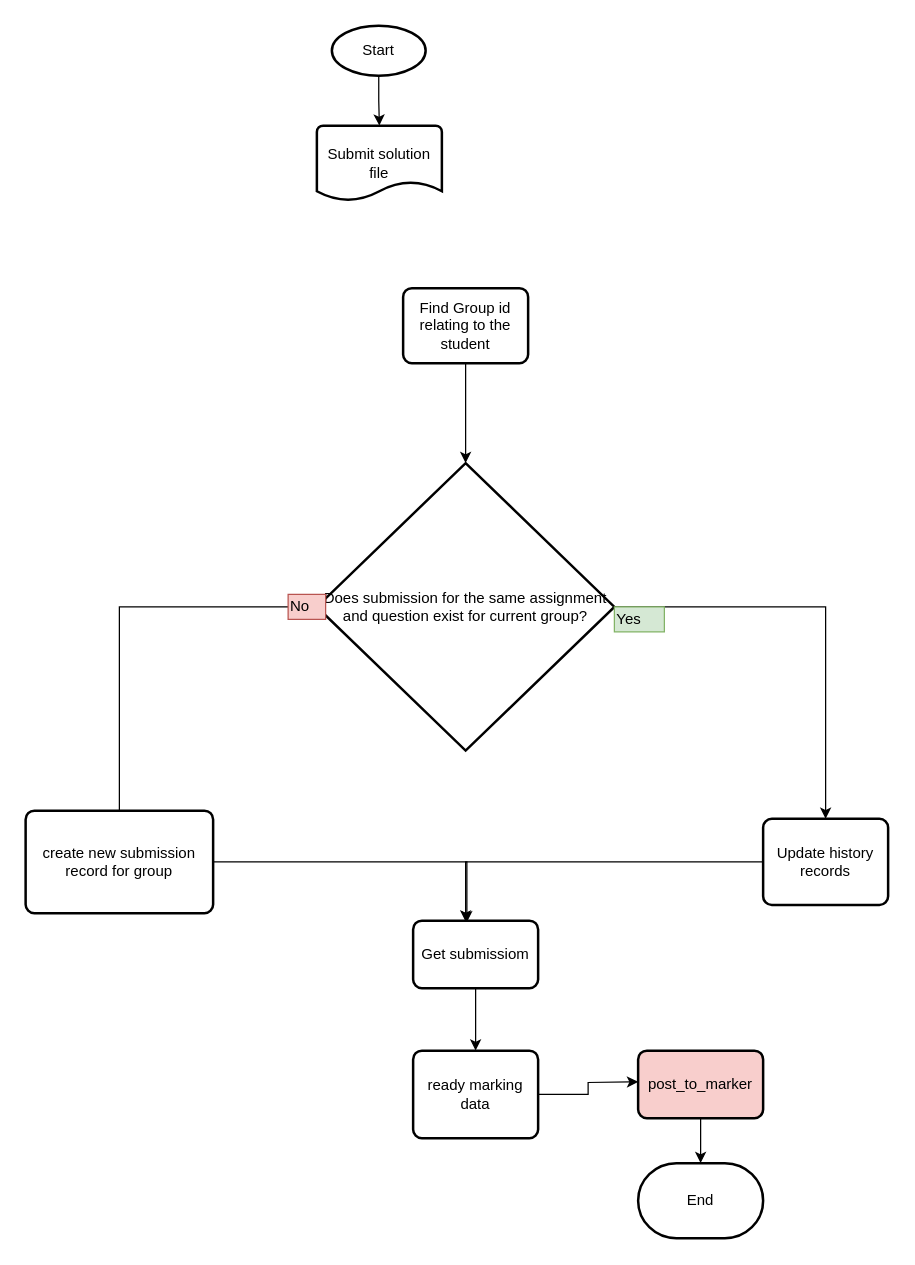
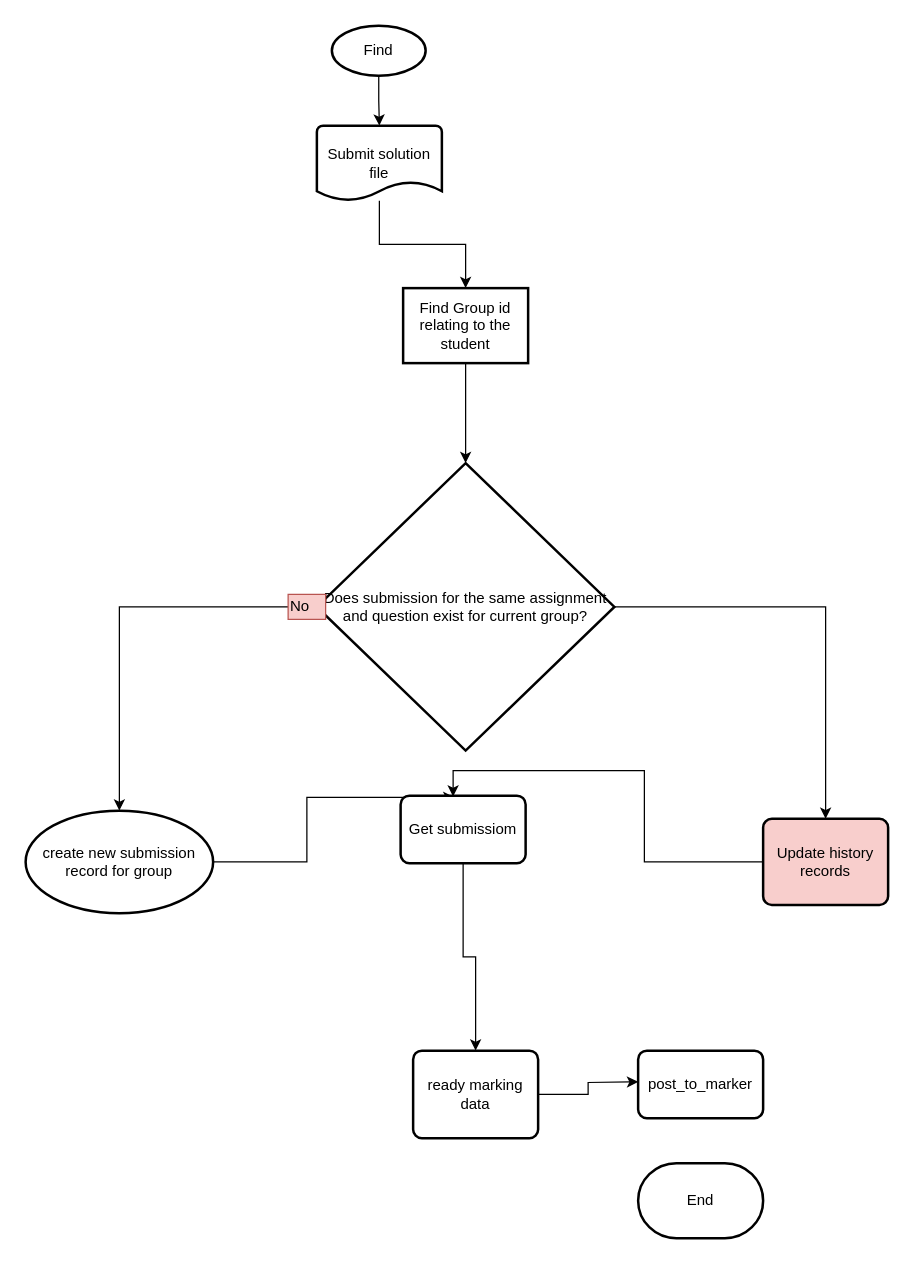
(379, 51) -> (379, 51)
none -> (418, 244)
(466, 326) -> (466, 326)
(639, 619) -> none
(119, 804) -> (119, 801)
(119, 862) -> (119, 862)
(826, 862) -> (826, 862)
(476, 954) -> (463, 829)
(701, 1084) -> (701, 1084)
(701, 1141) -> none
